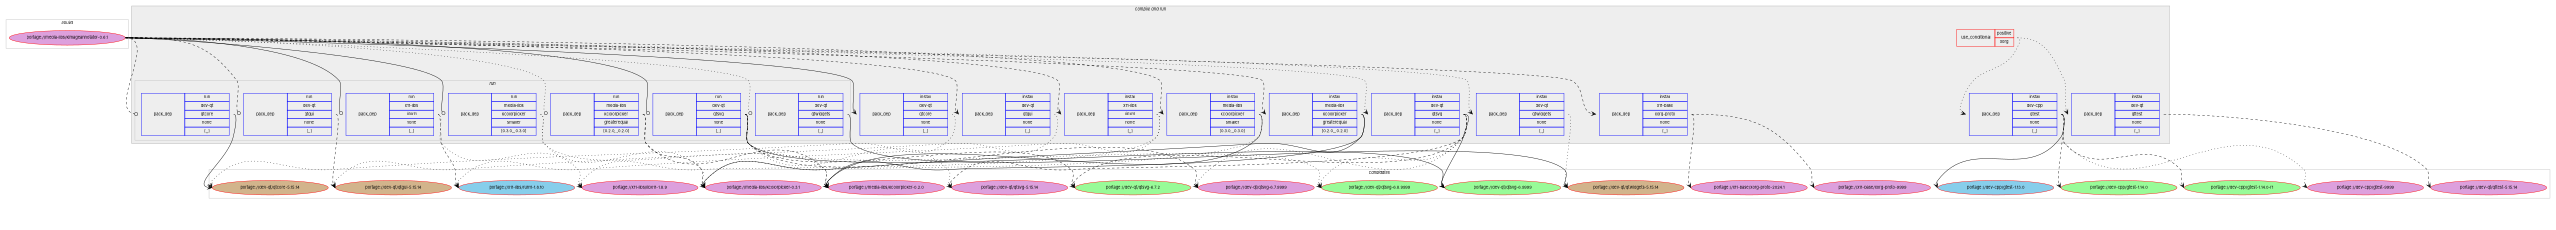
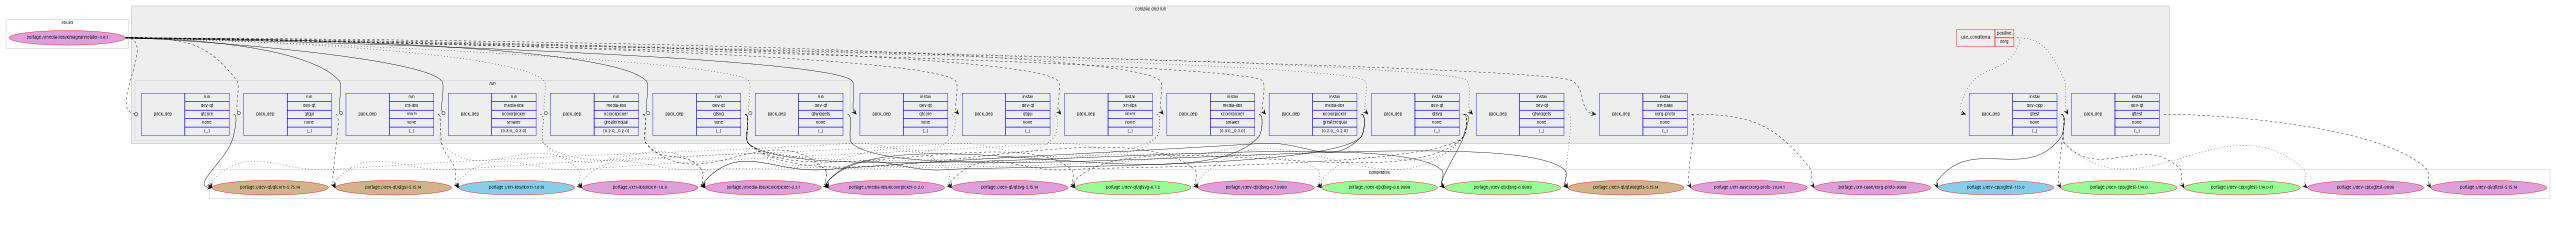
(270, 188) -> (270, 188)
(517, 188) -> (517, 188)
